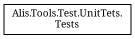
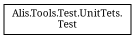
(68, 20) -> (68, 20)
